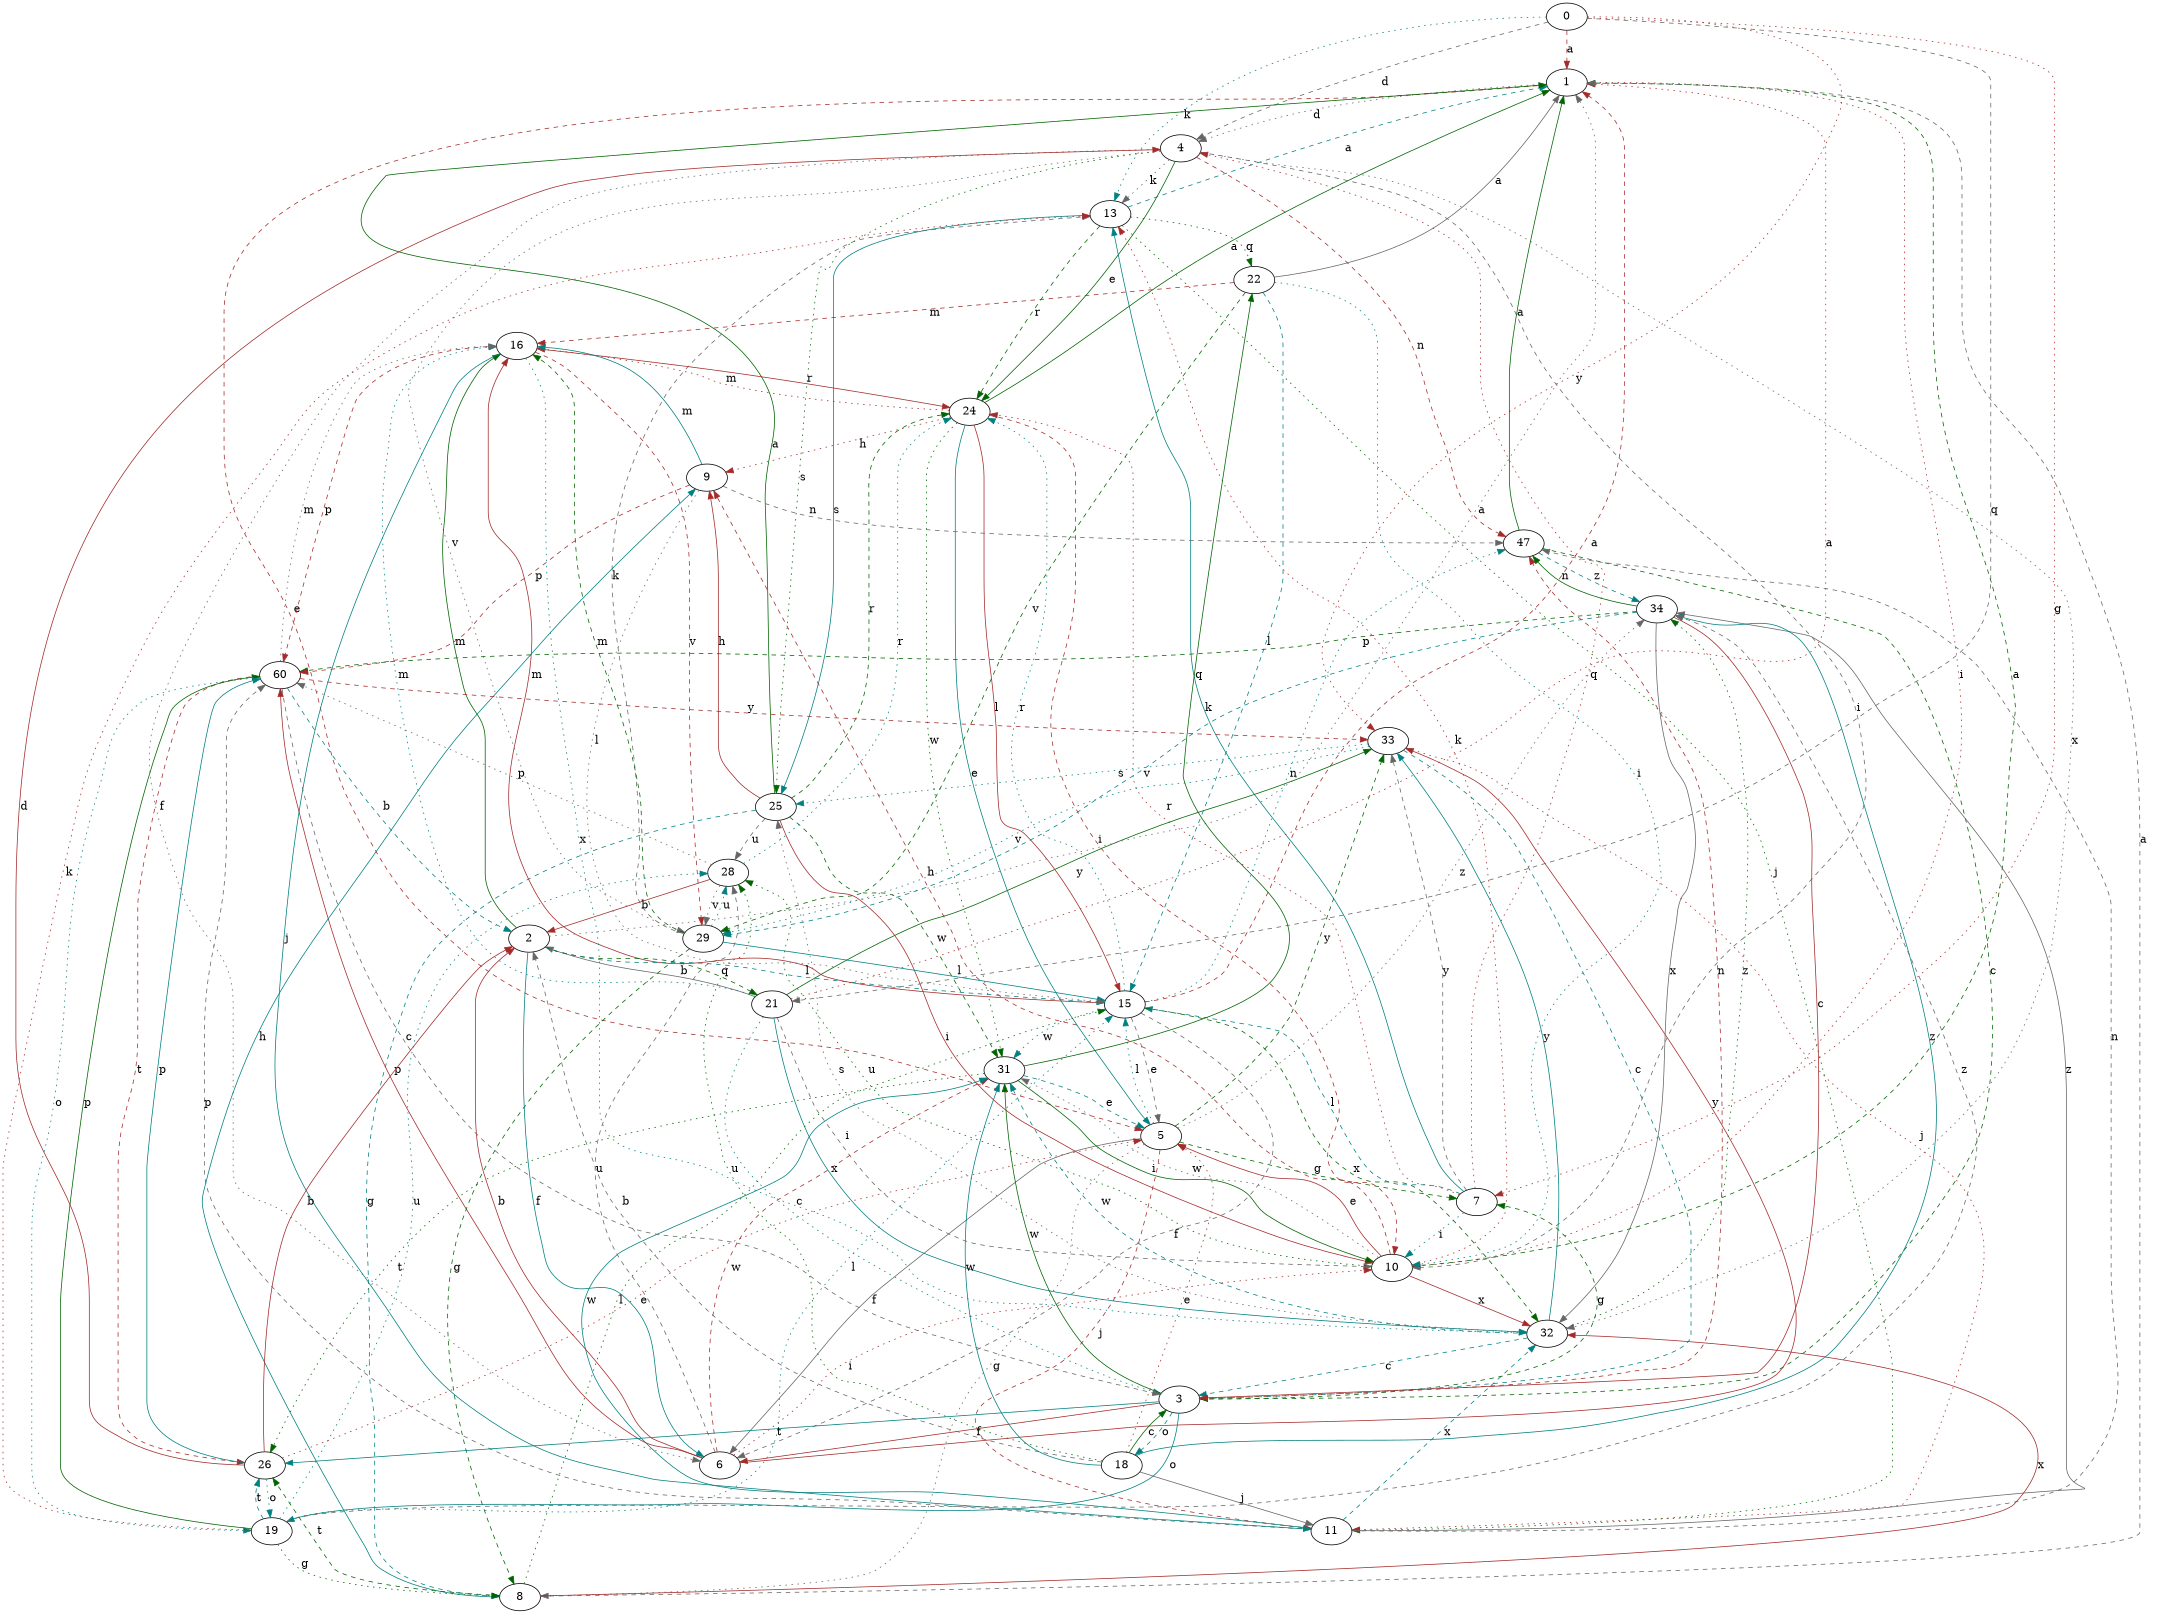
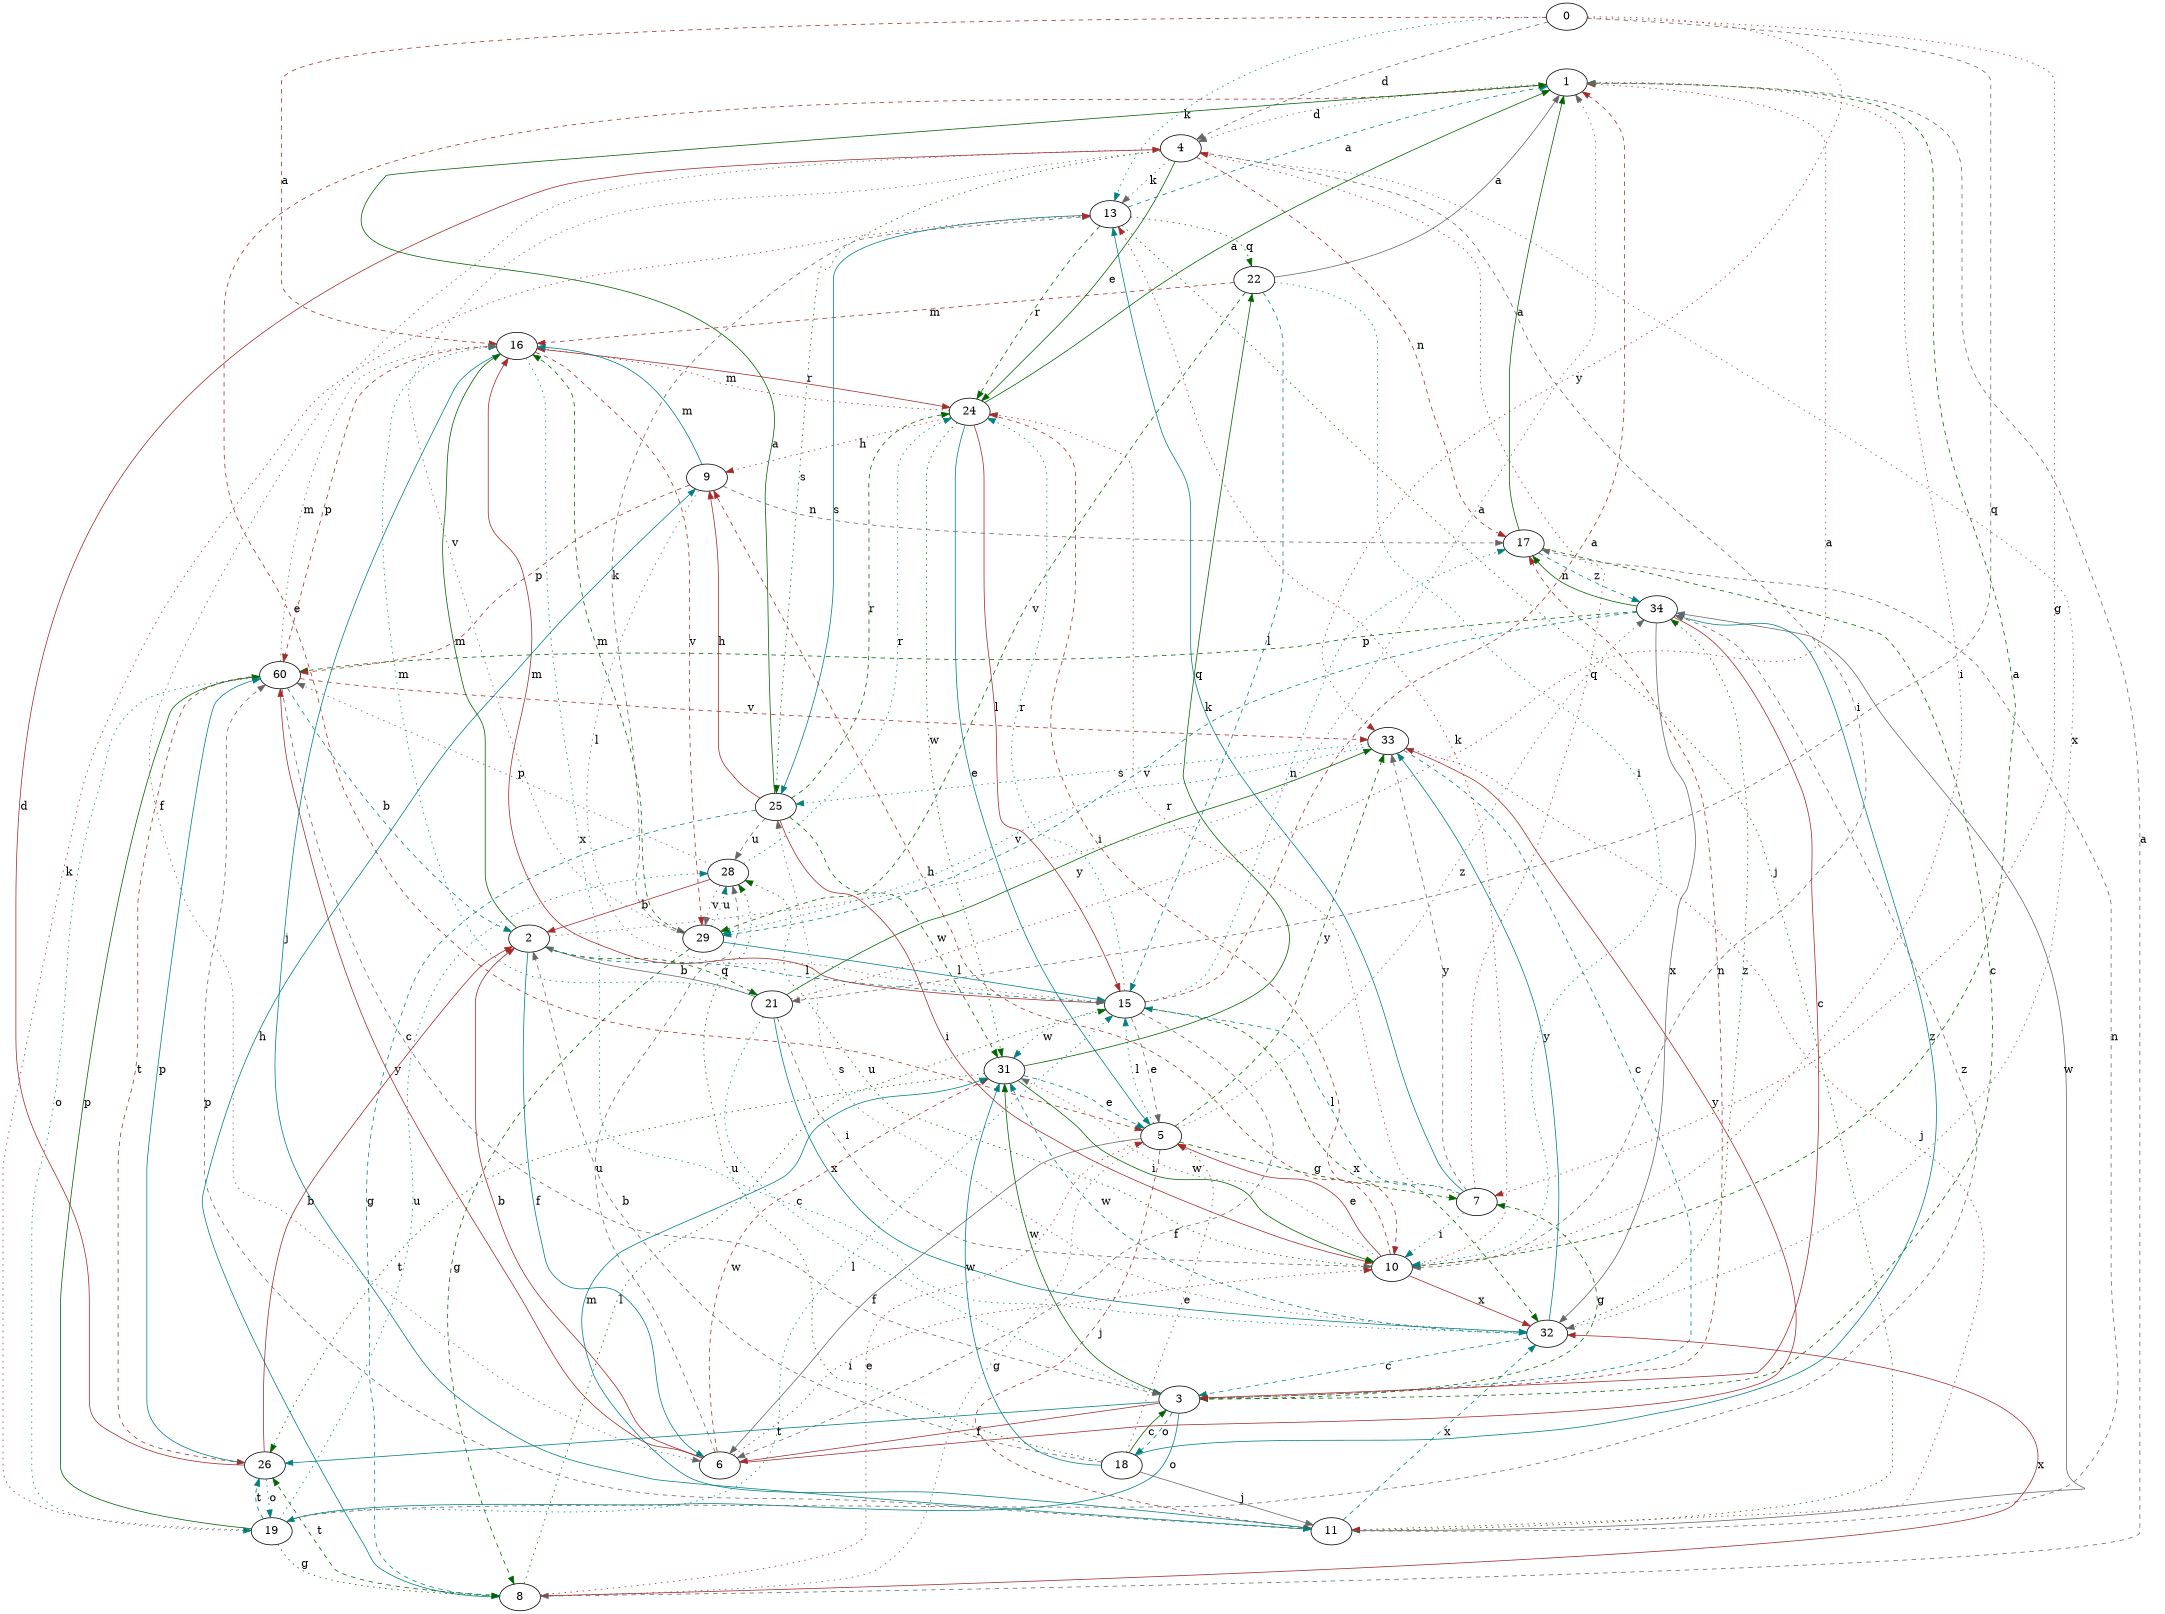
(1567, 46) -> (699, 30)
(1524, 543) -> (1524, 543)
(751, 708) -> (751, 708)
(398, 1070) -> (398, 1070)
(2069, 1070) -> (2069, 1070)
(693, 1260) -> (866, 1432)
(592, 1301) -> (592, 1301)
